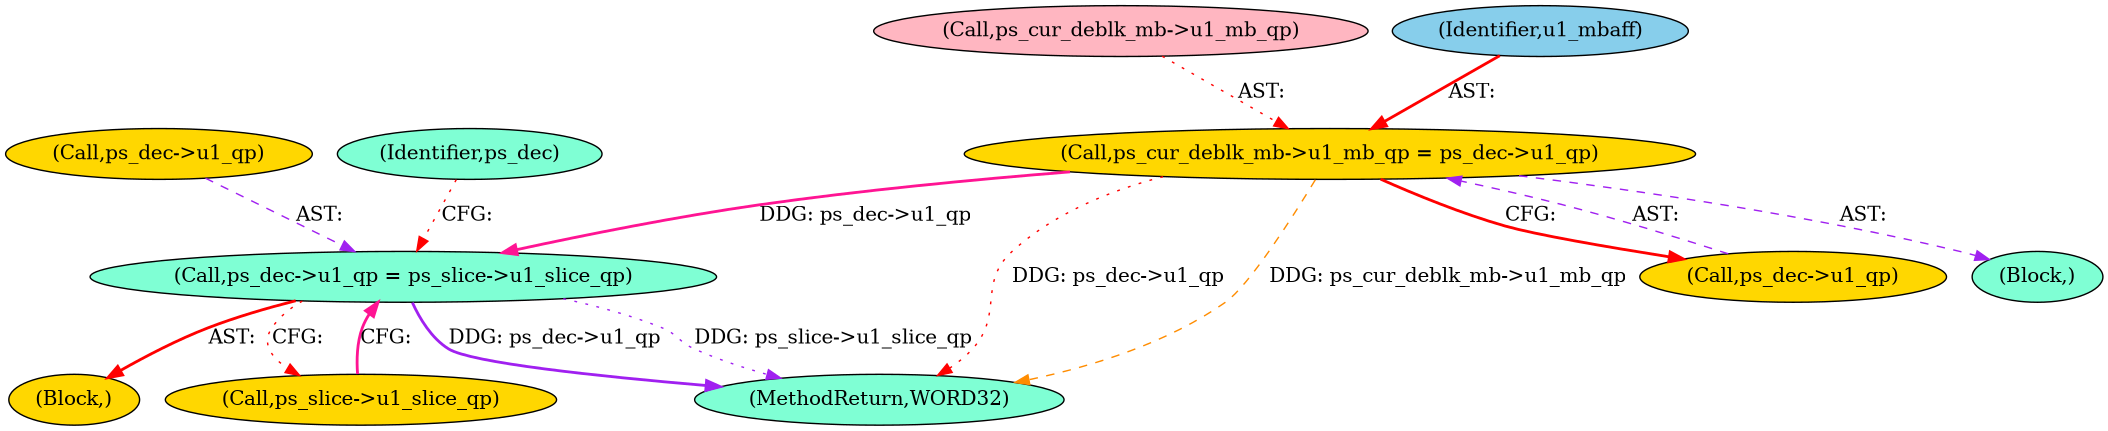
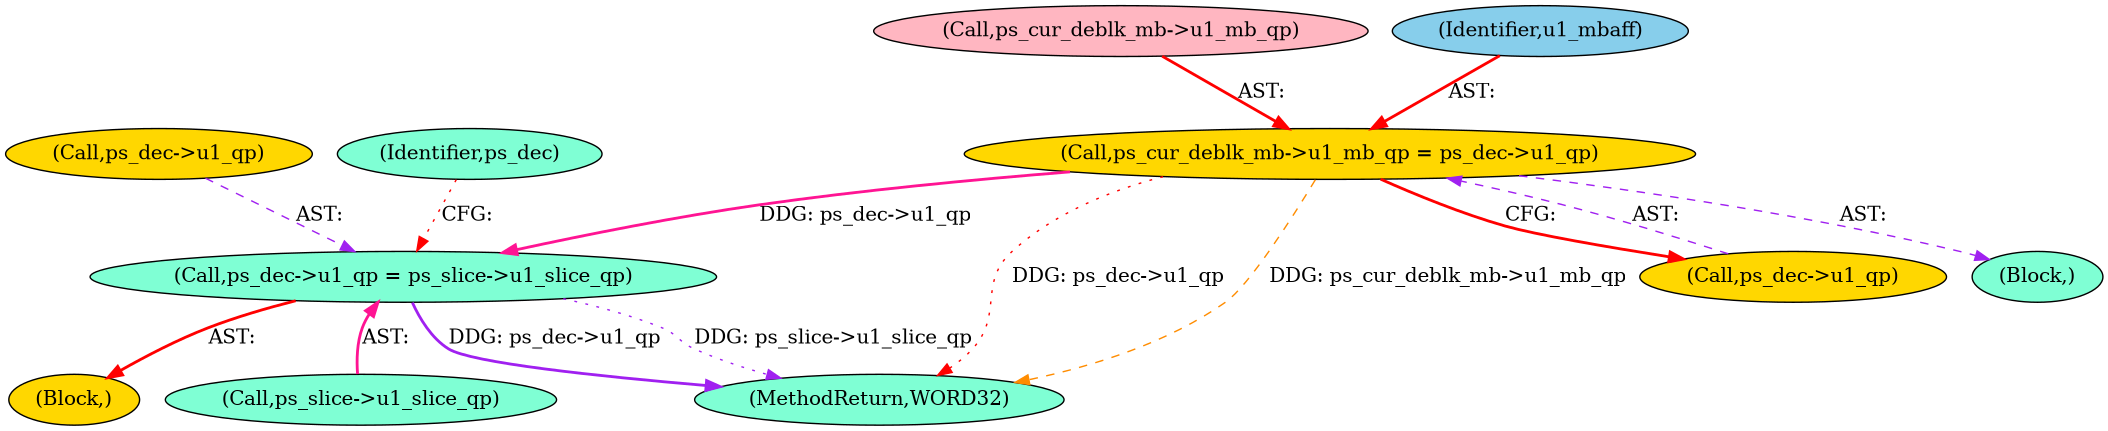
(1219, 89) -> (1219, 89)
(270, 331) -> none
(389, 338) -> (389, 338)
(361, 400) -> (361, 400)
